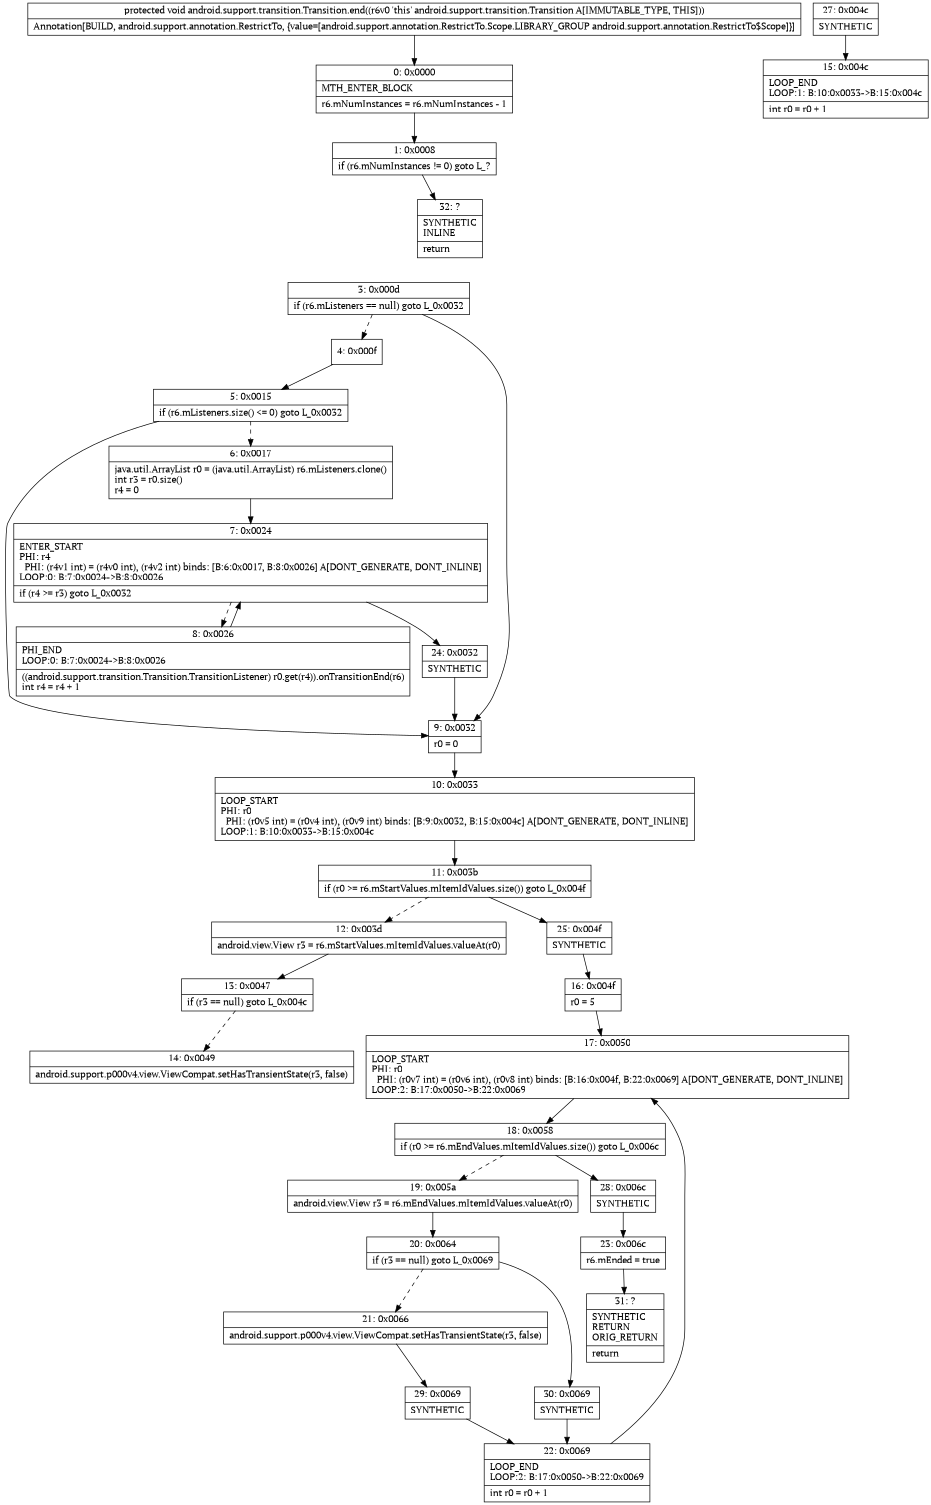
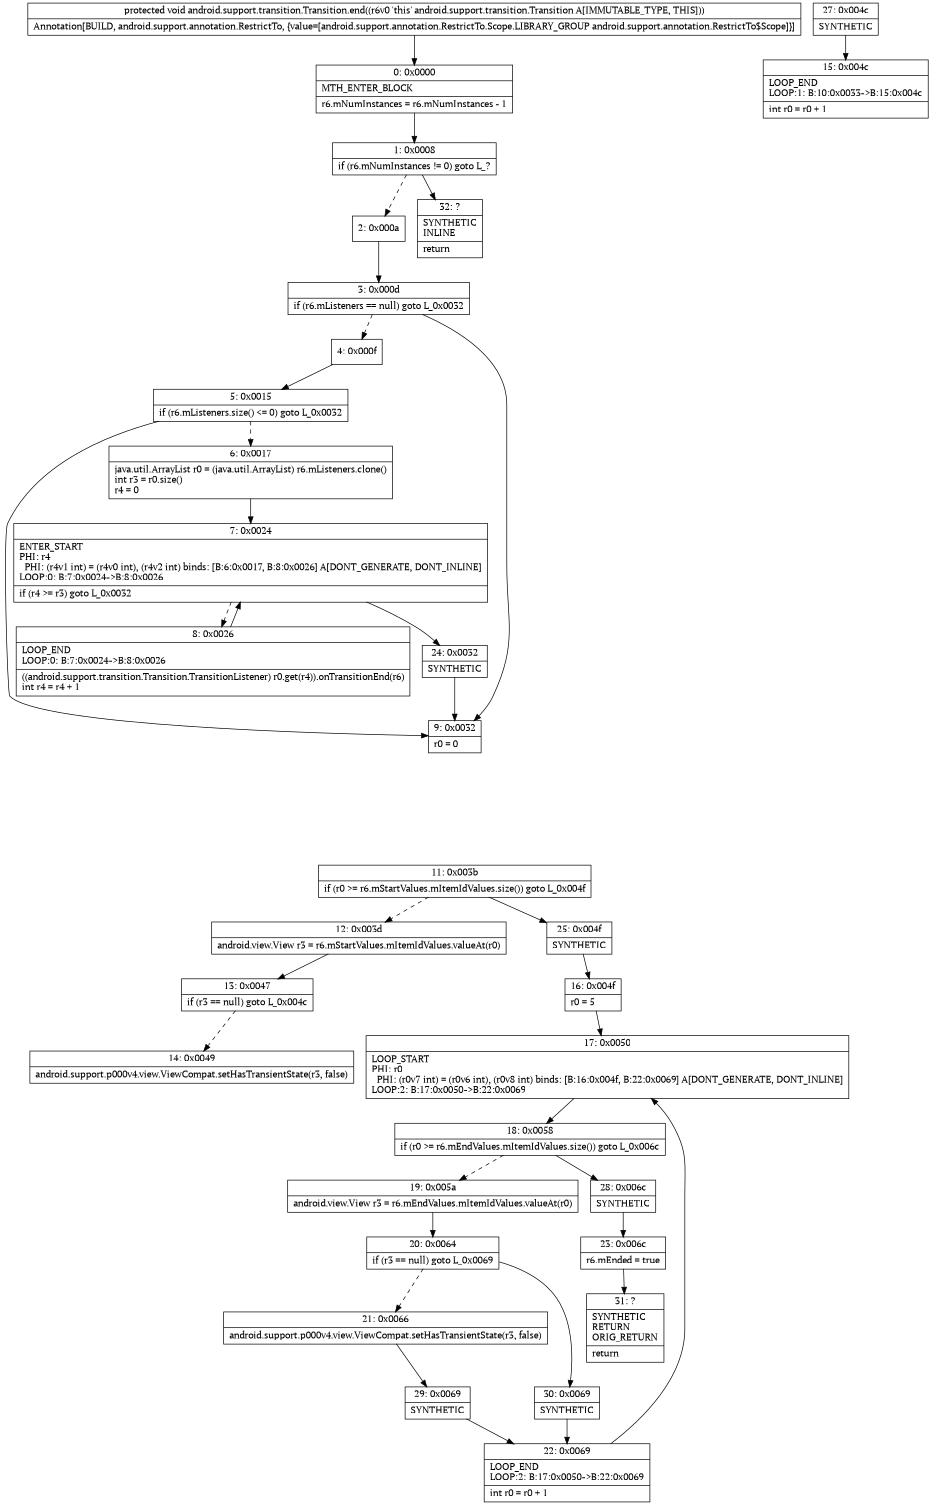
none -> (379, 229)
(42, 650) -> (46, 650)
(455, 809) -> none
